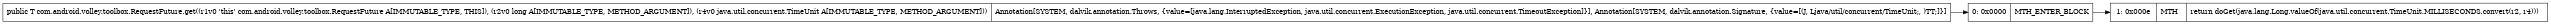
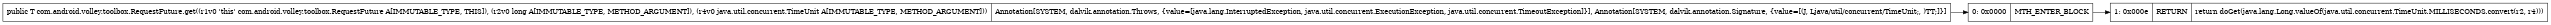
(2169, 12) -> (2172, 12)
